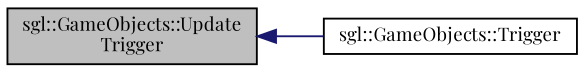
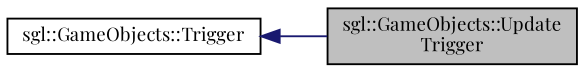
(300, 36) -> (304, 36)
